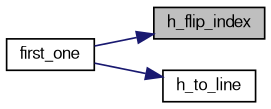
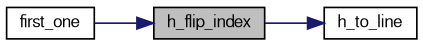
(120, 68) -> (286, 23)
